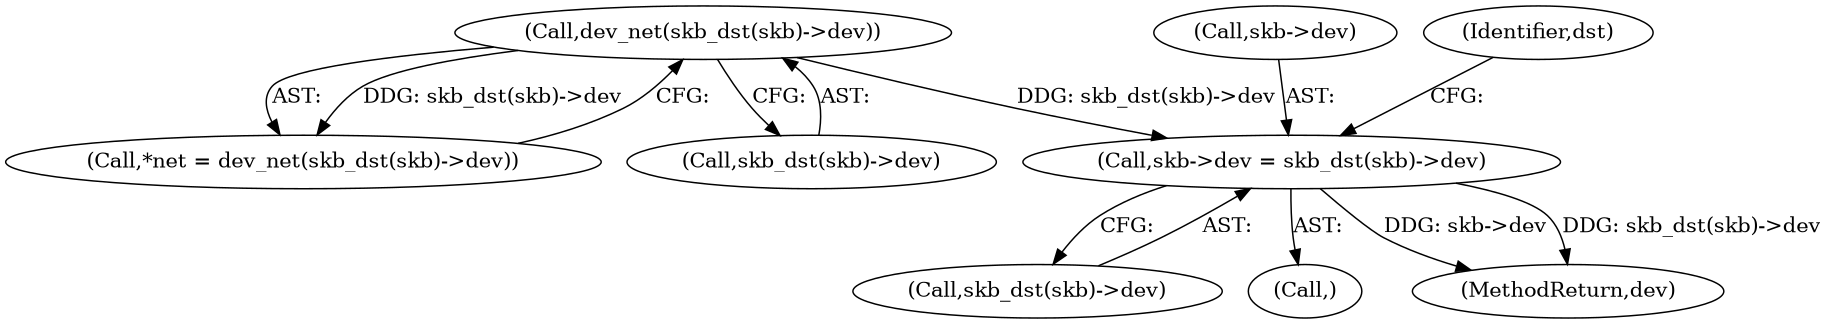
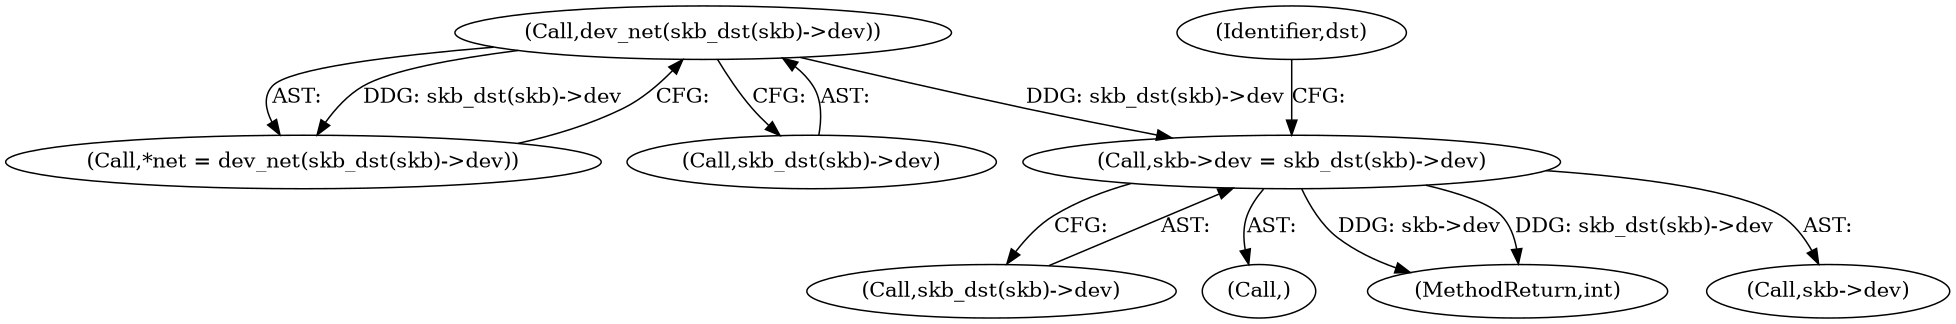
(1283, 90) -> (1689, 187)
(1568, 291) -> (1518, 291)
